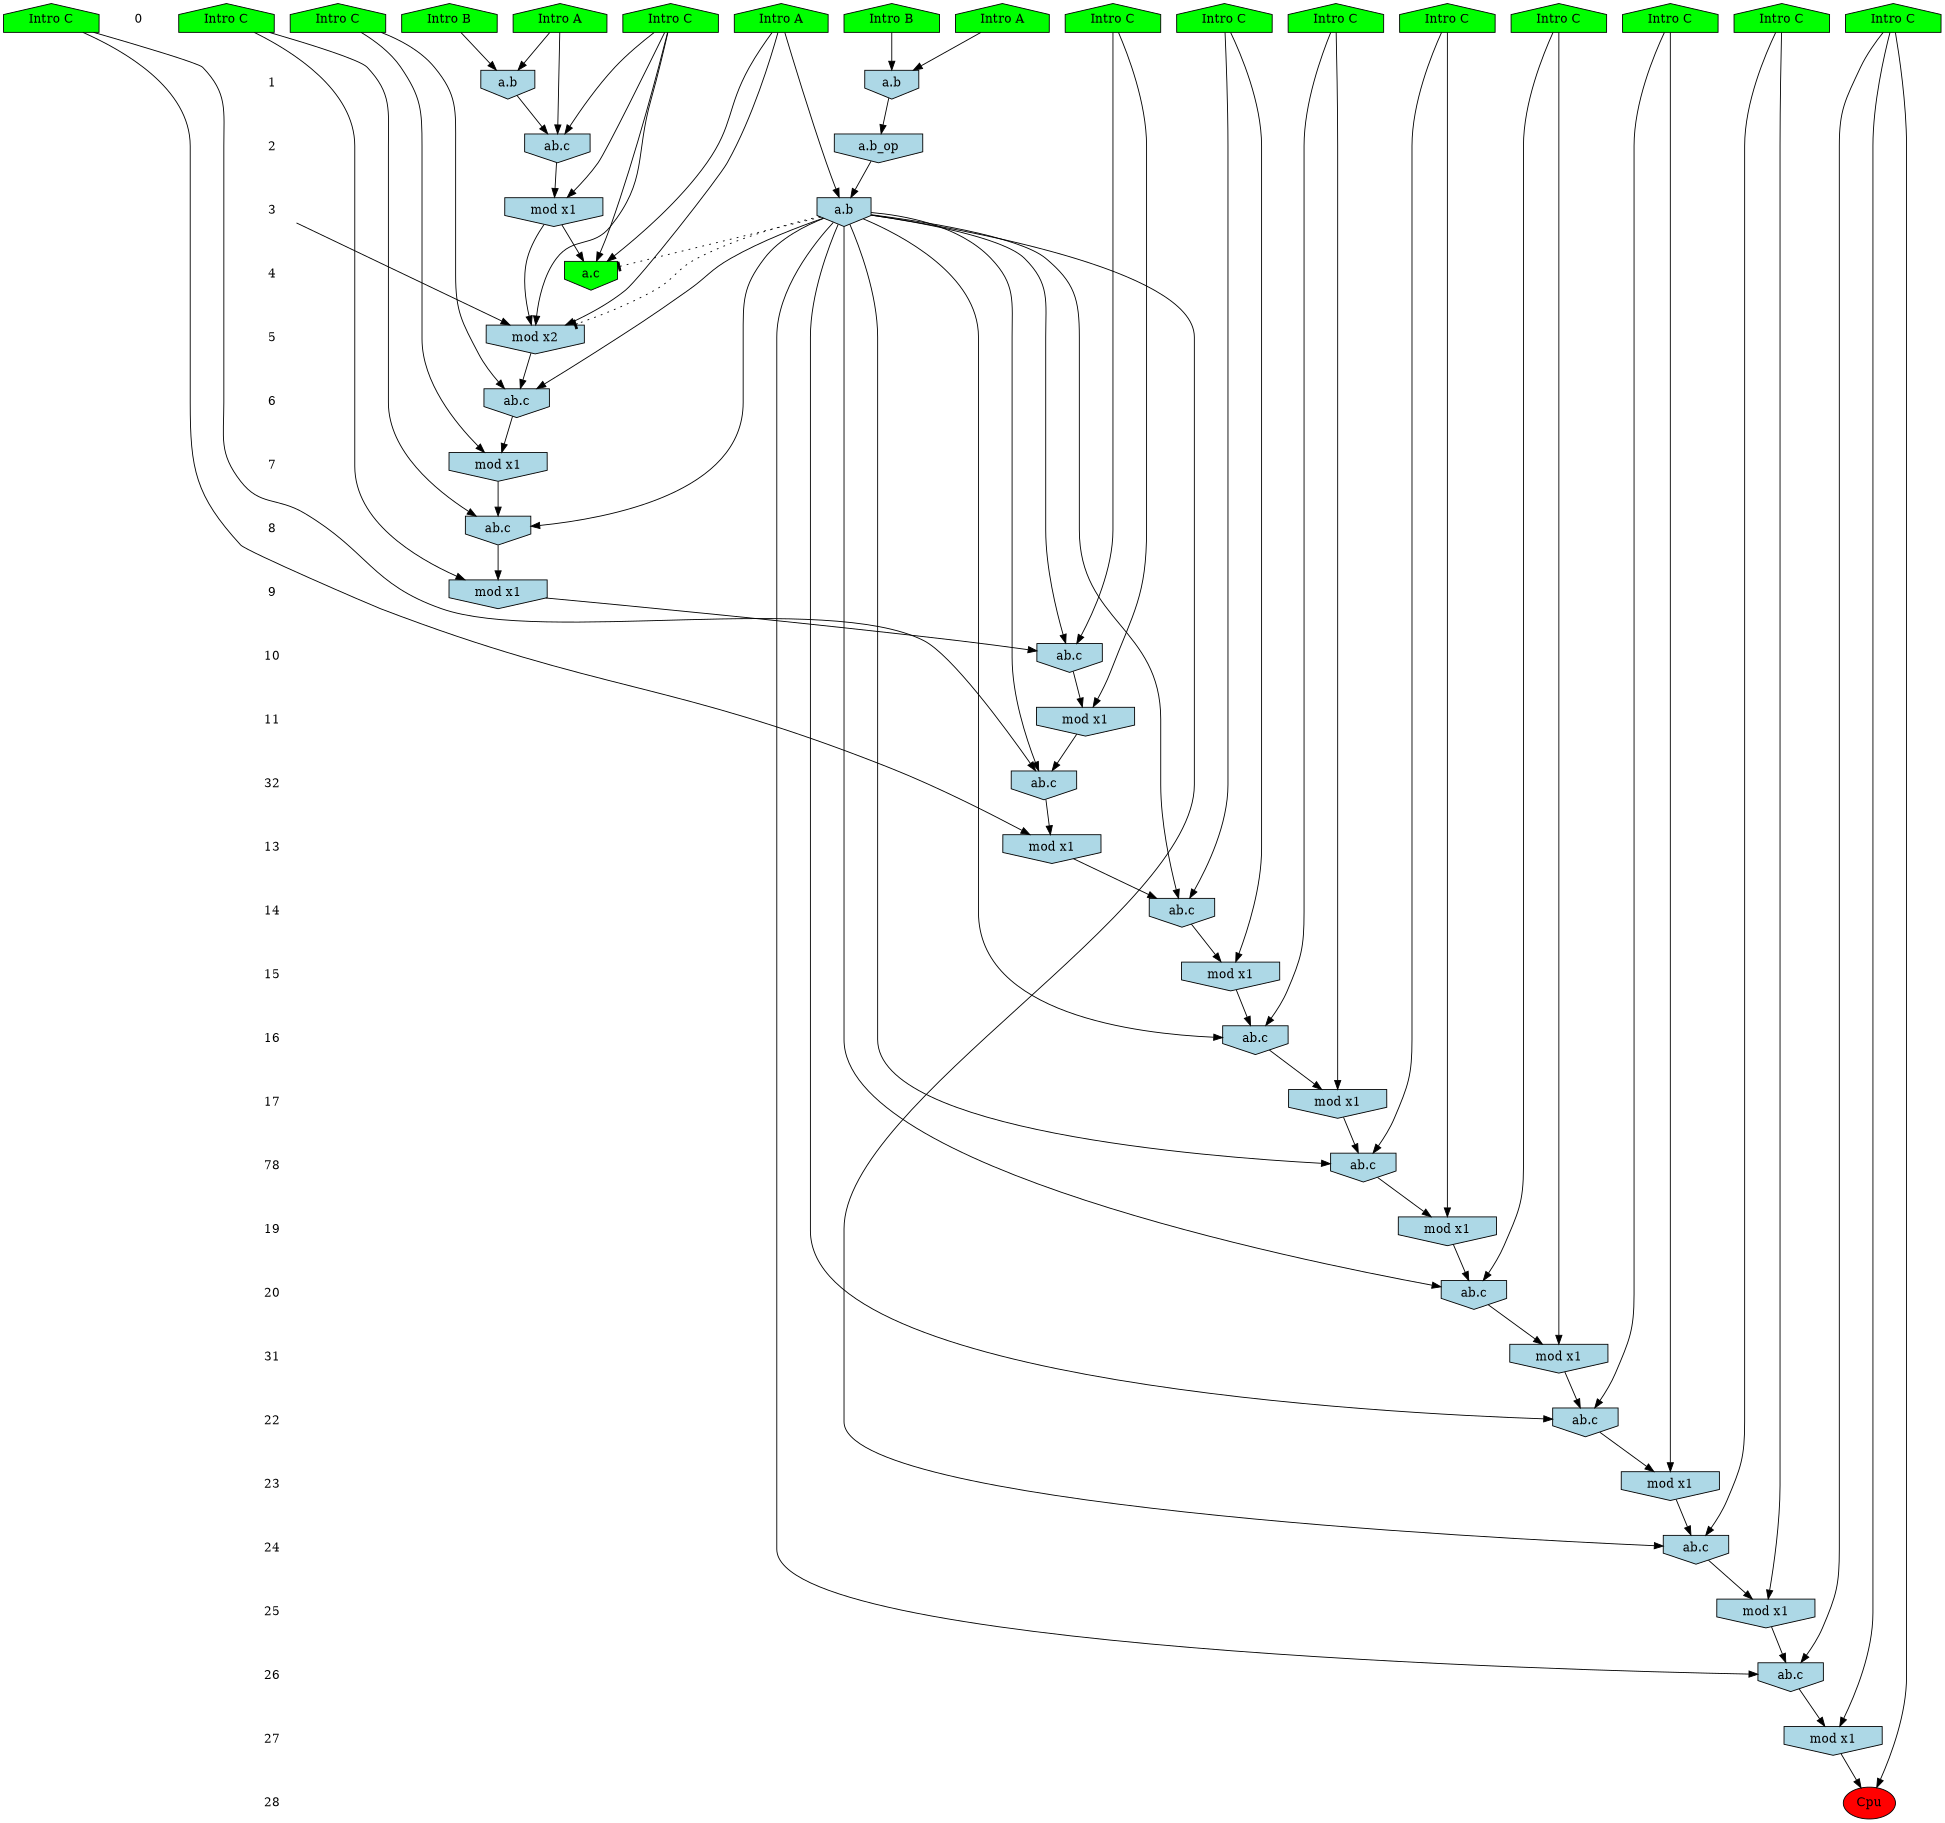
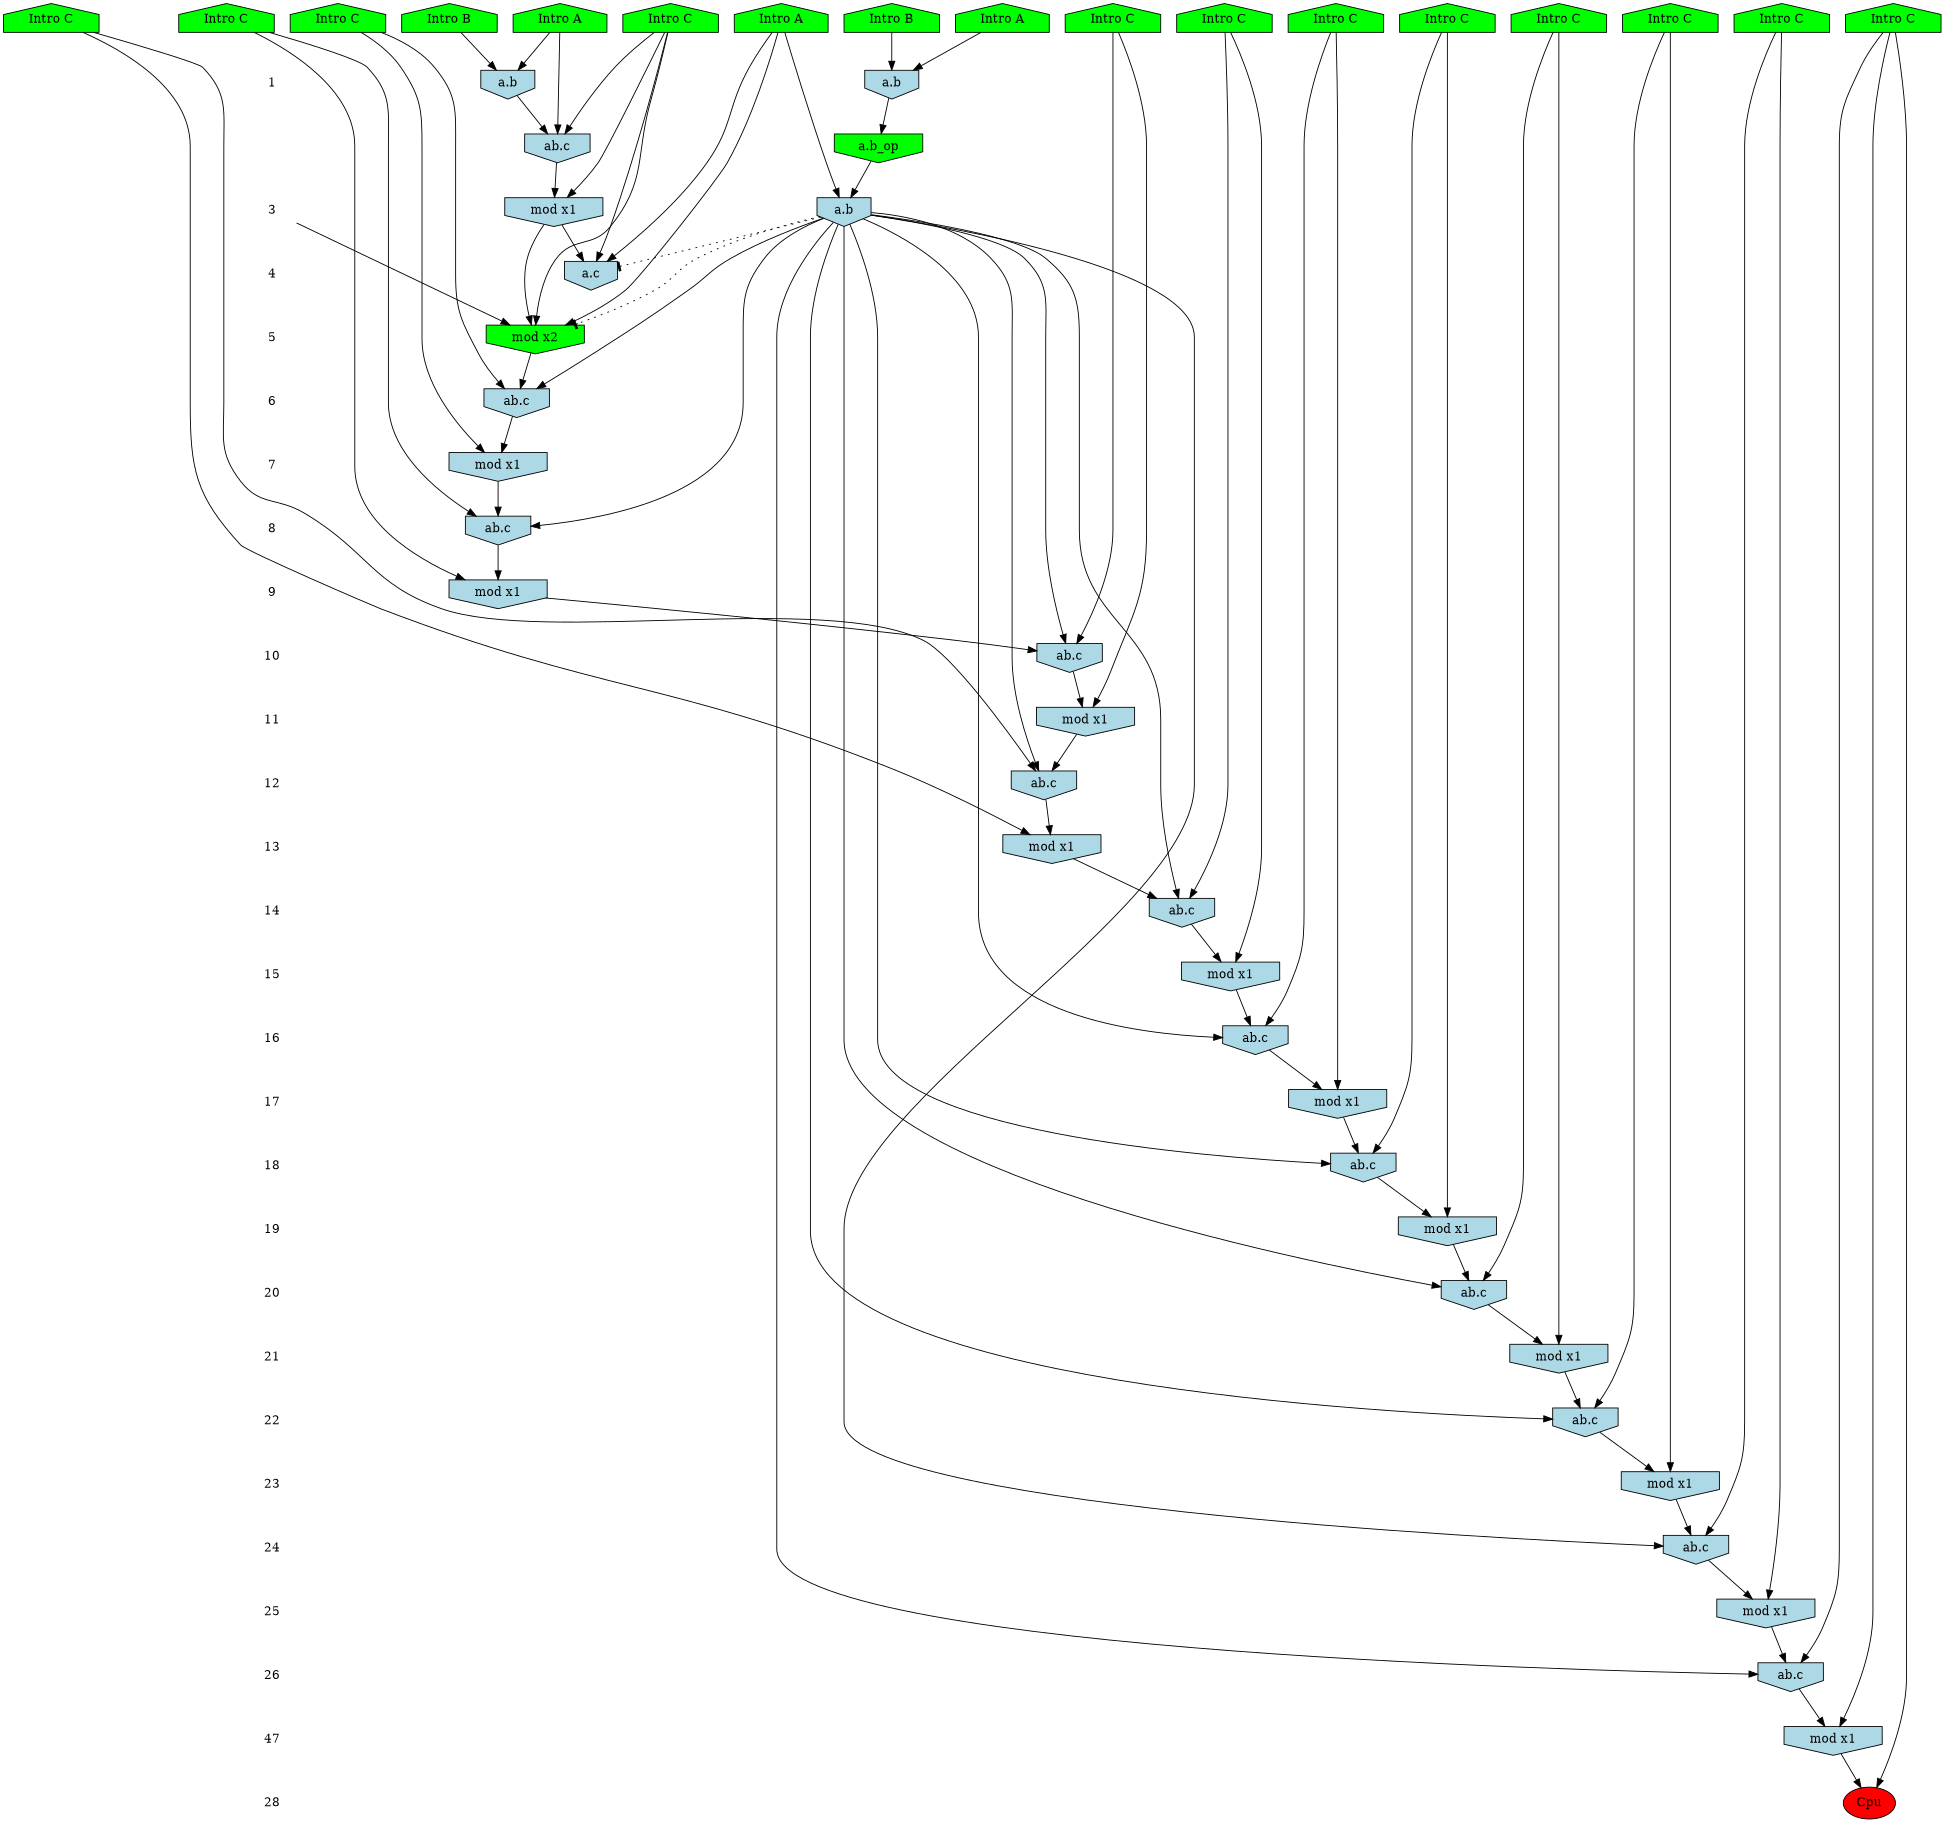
(139, 19) -> none
(272, 147) -> none
(879, 147) -> (879, 147)
(591, 274) -> (591, 274)
(535, 338) -> (535, 338)
(272, 784) -> (272, 784)
(272, 1166) -> (272, 1166)
(272, 1357) -> (272, 1357)
(272, 1739) -> (272, 1739)
